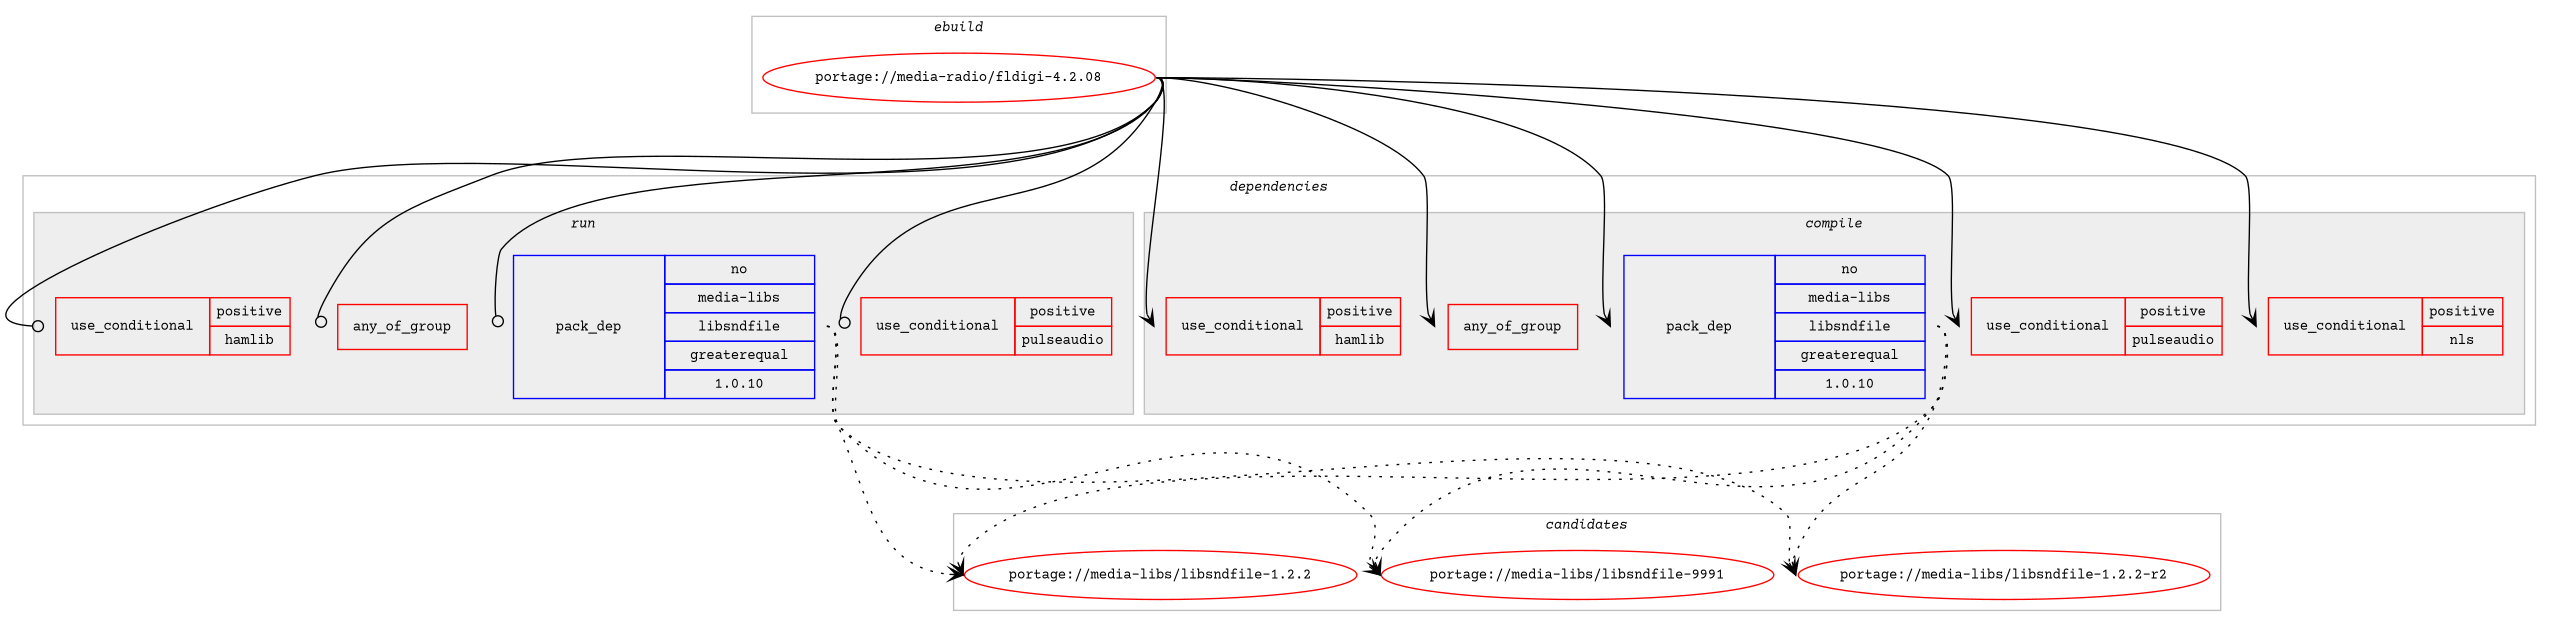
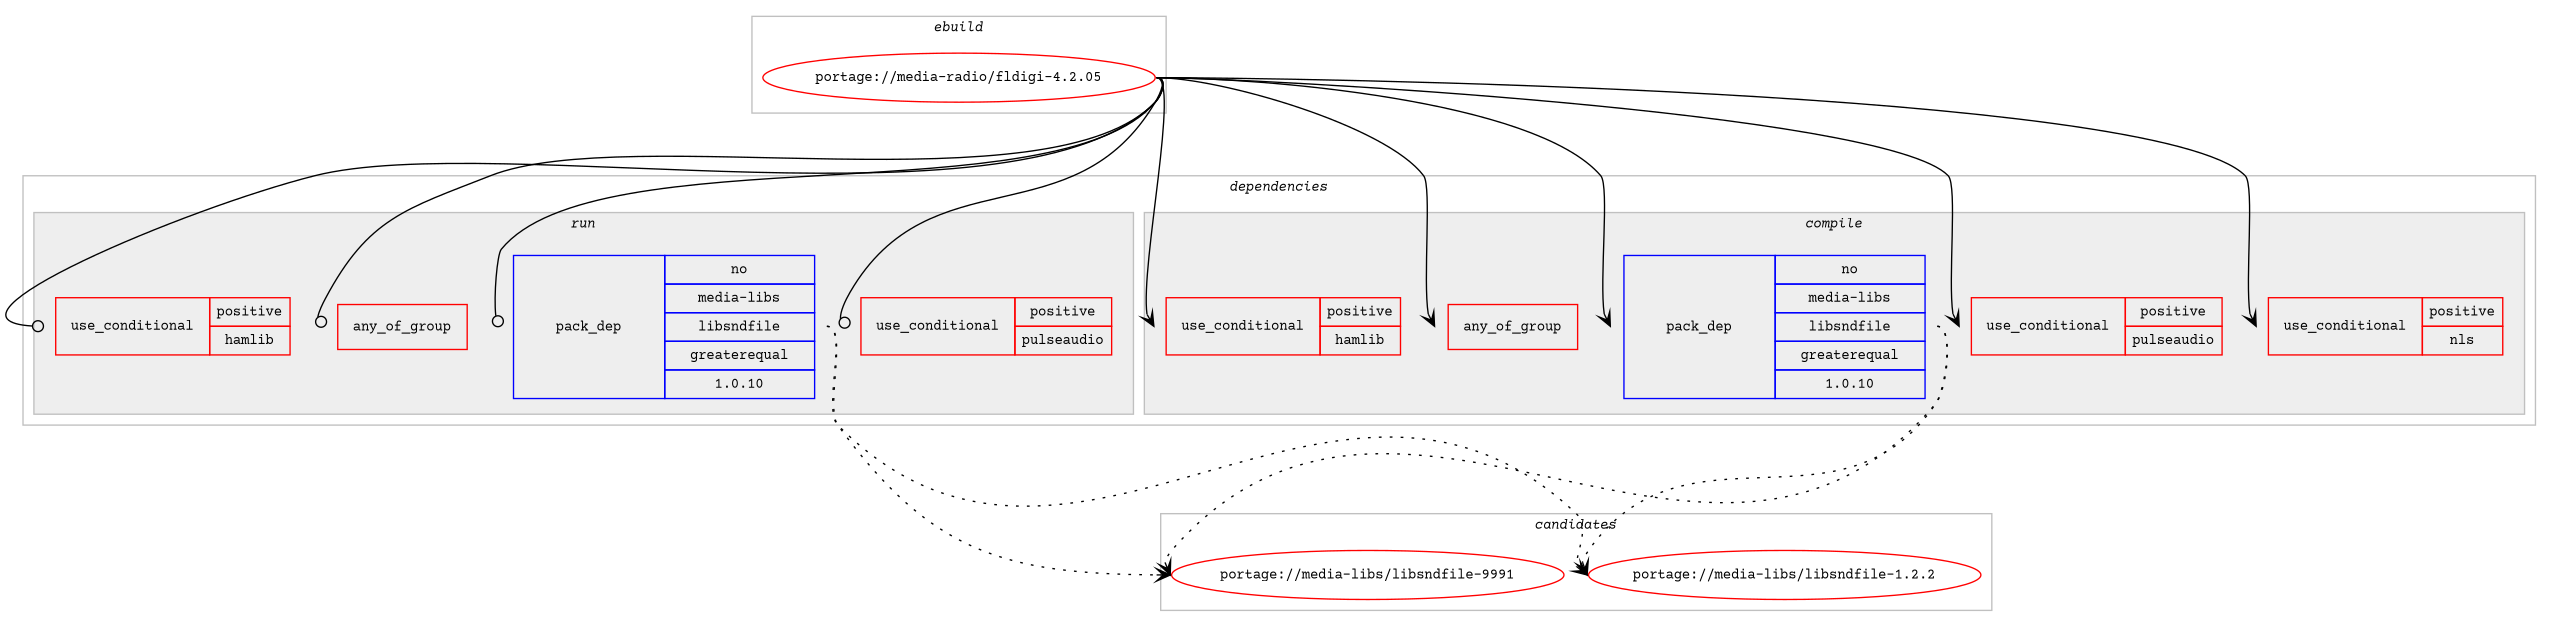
(959, 78) -> (959, 78)
(2004, 575) -> none
